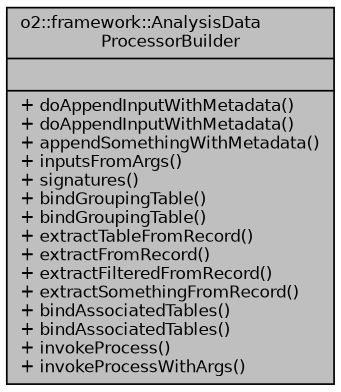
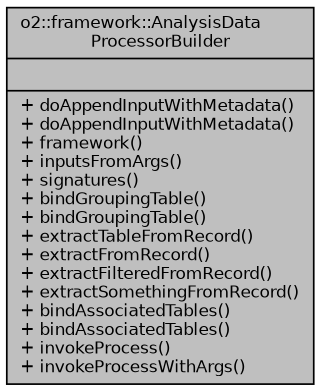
(170, 143) -> (82, 143)
